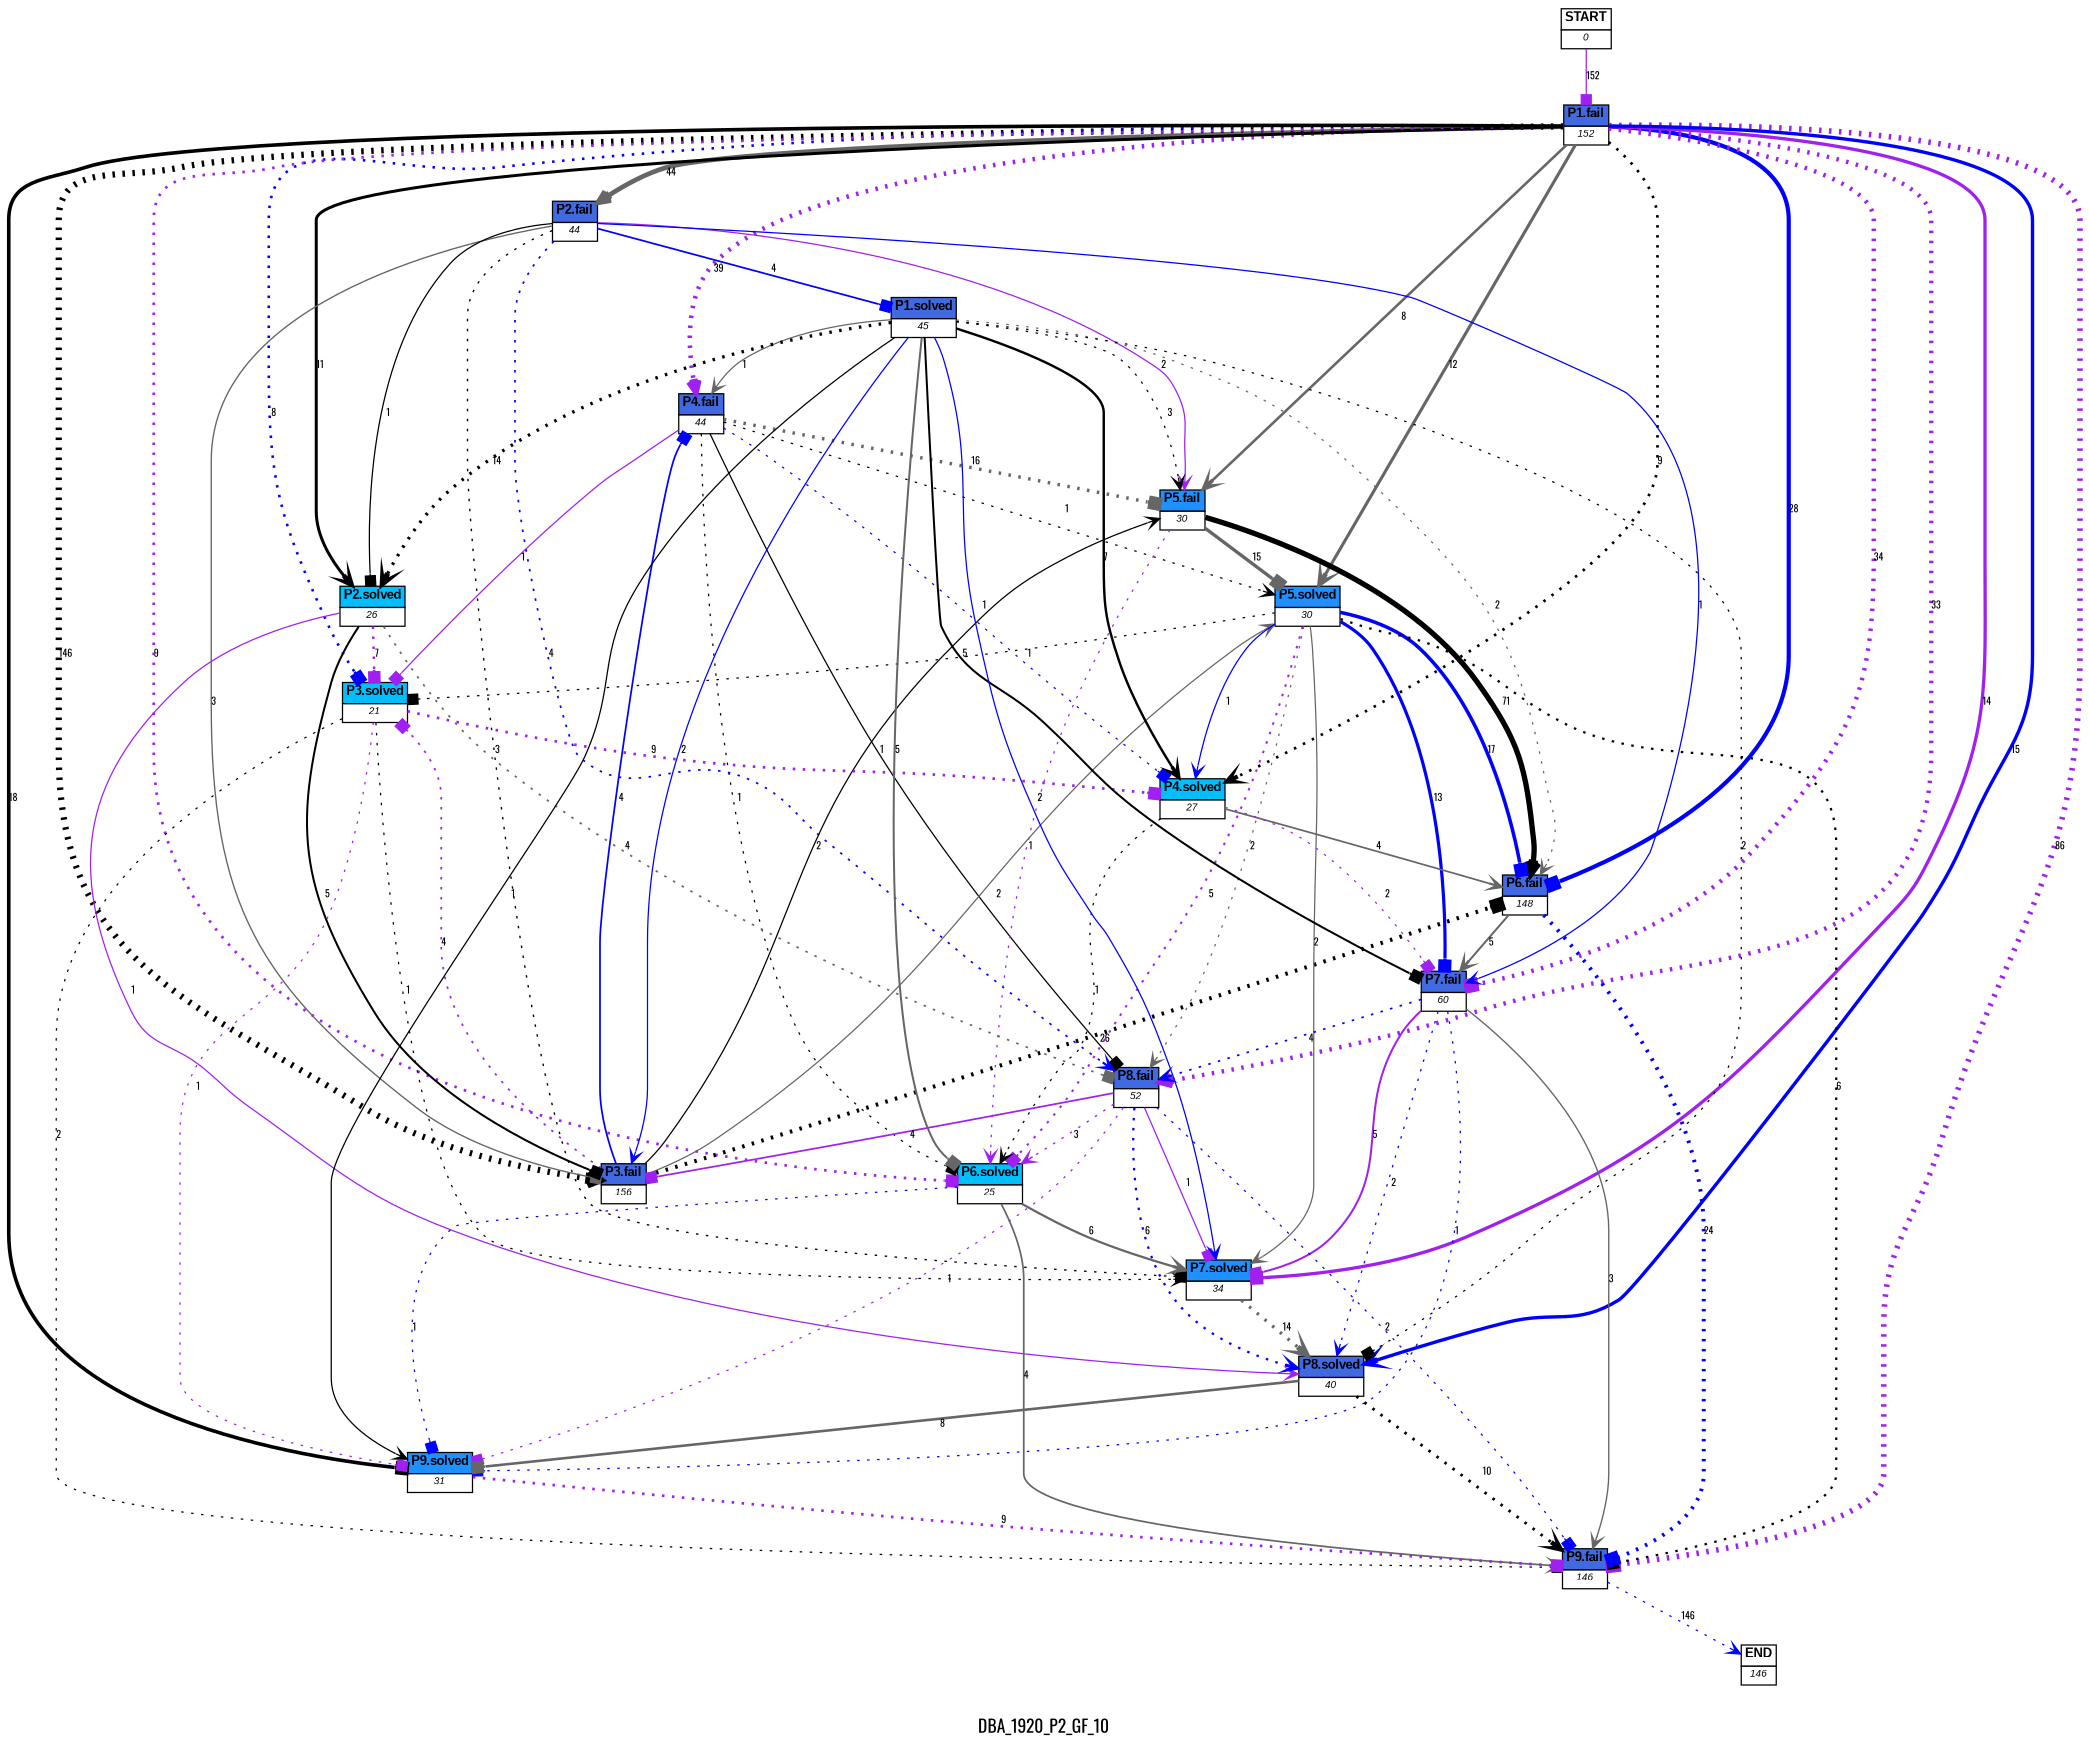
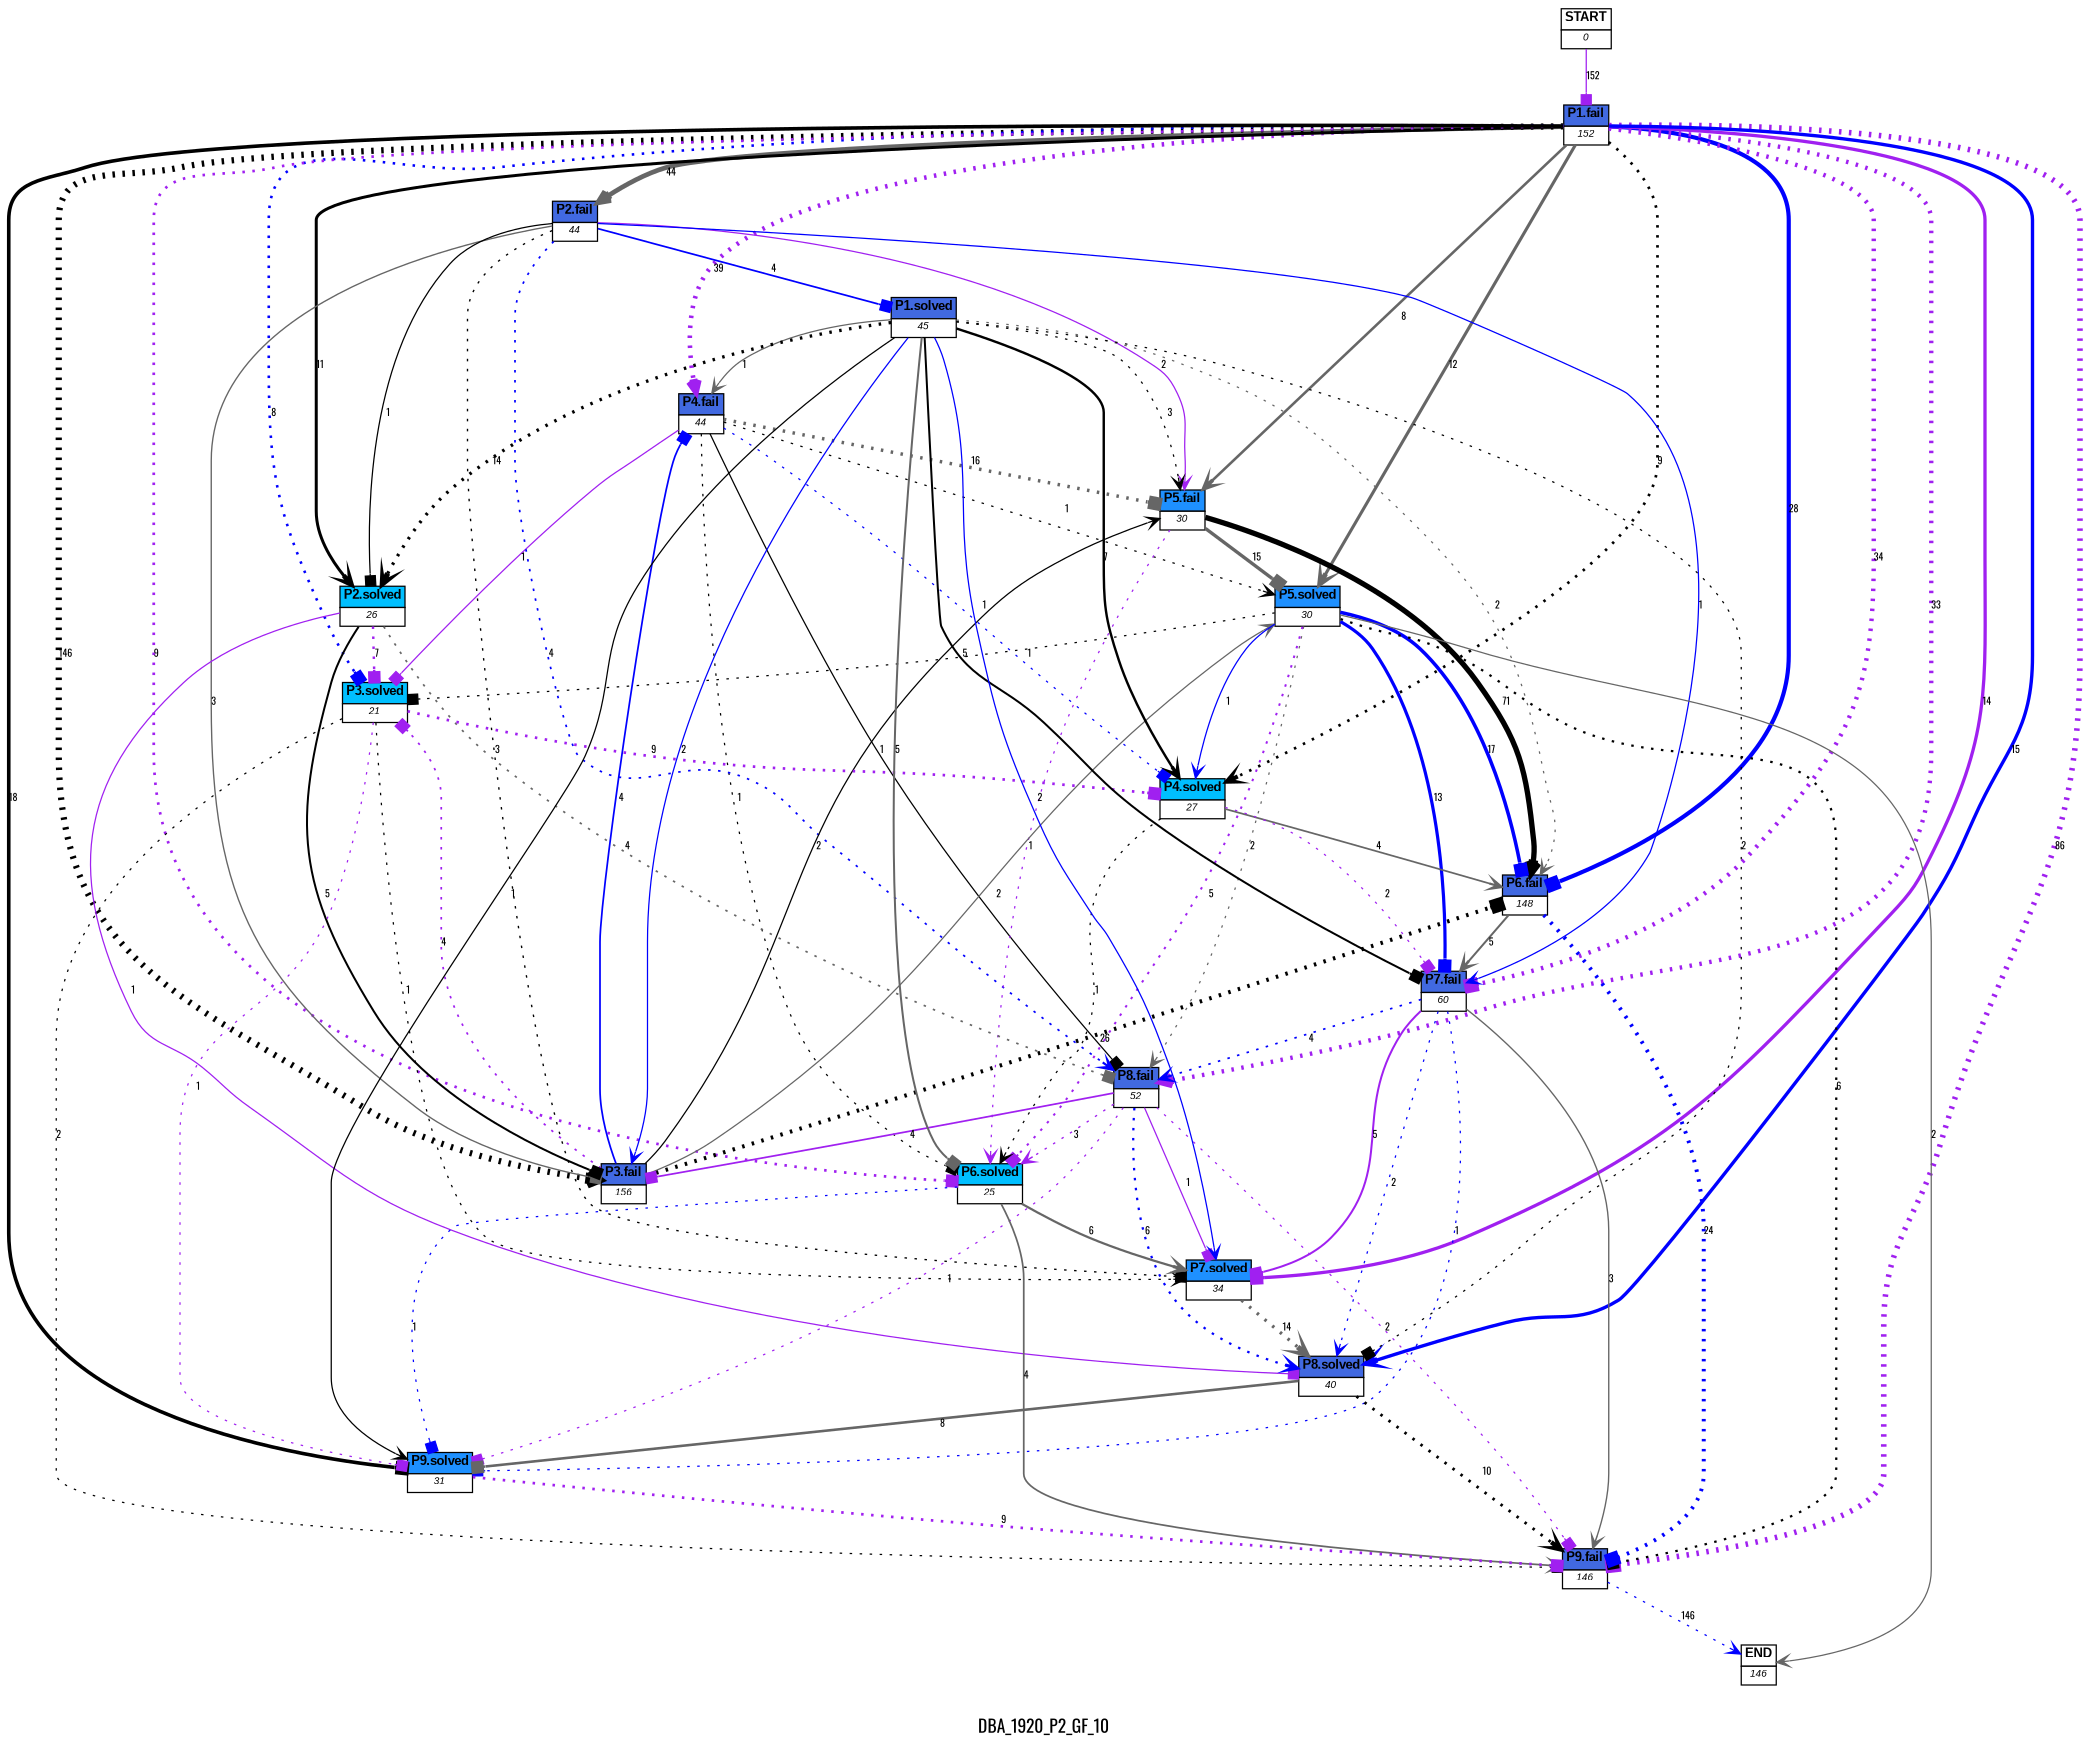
(1314, 952) -> (1931, 979)
(415, 1215) -> (415, 1215)
(1369, 1315) -> (1369, 1315)
